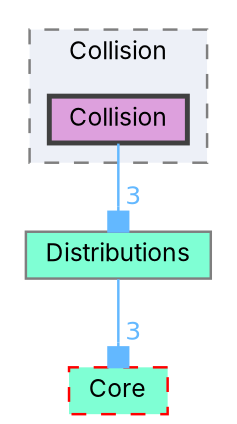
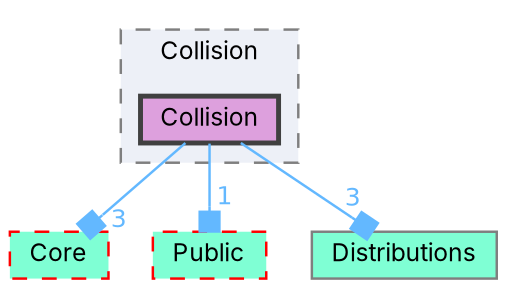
none -> (210, 255)
(118, 311) -> (144, 179)
